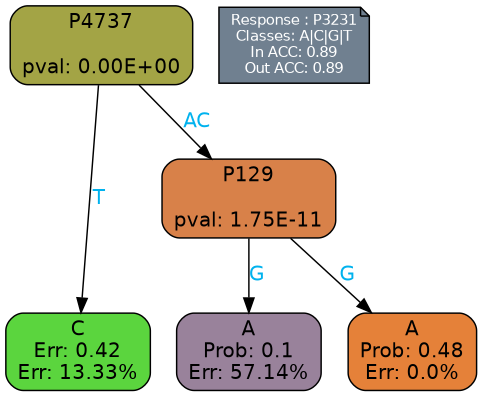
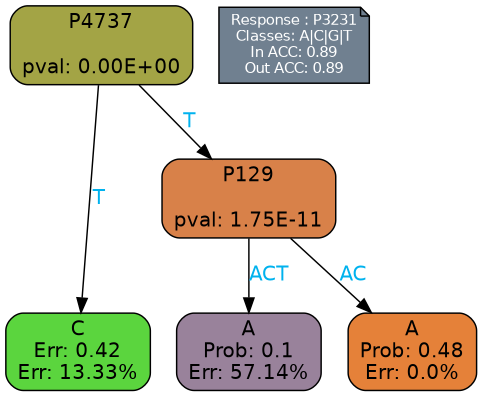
(197, 122) -> (190, 122)
(257, 275) -> (269, 275)
(347, 275) -> (353, 275)
